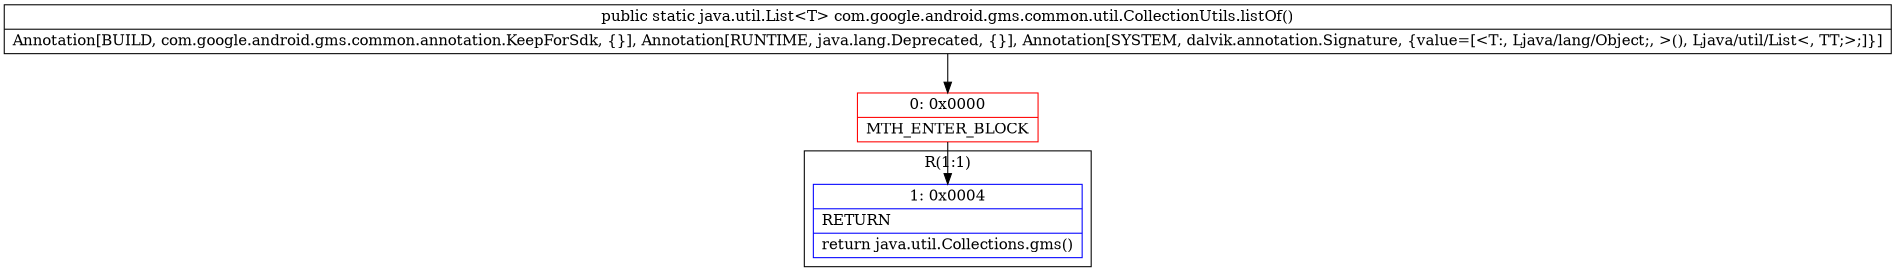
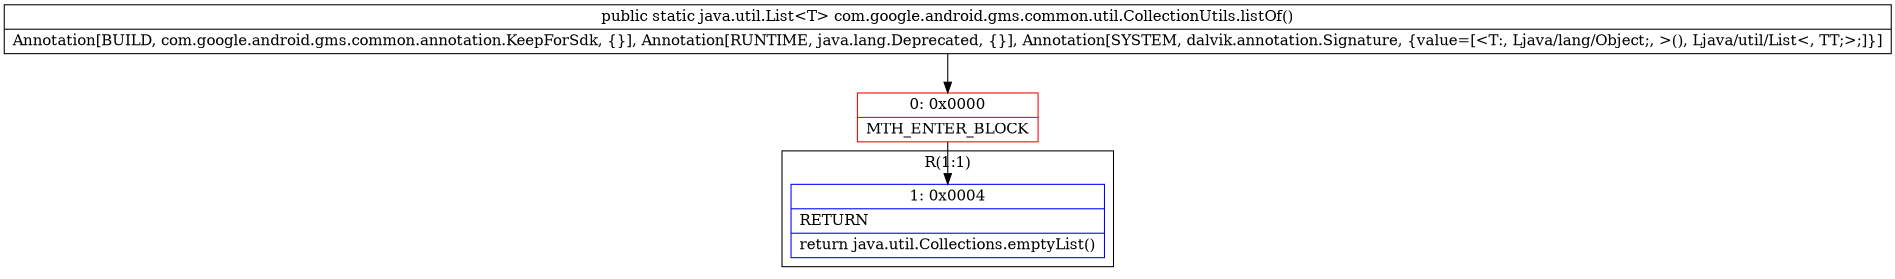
(948, 245) -> (948, 245)
